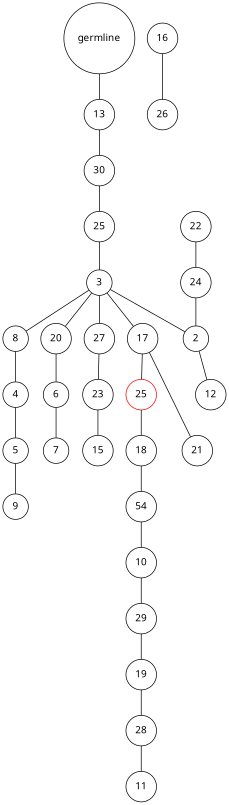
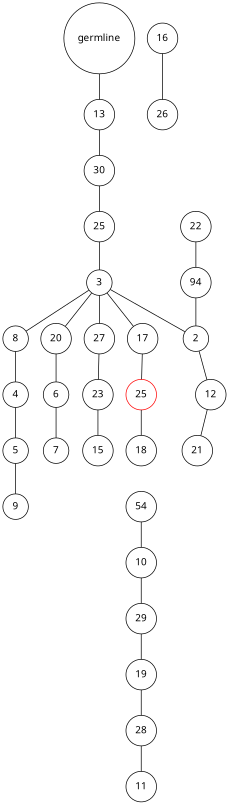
(196, 283) -> (196, 283)
(170, 395) -> (204, 423)
(141, 479) -> none
